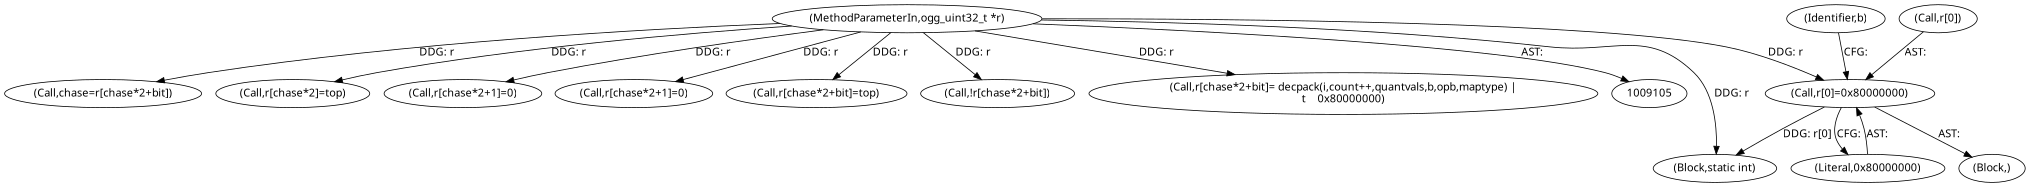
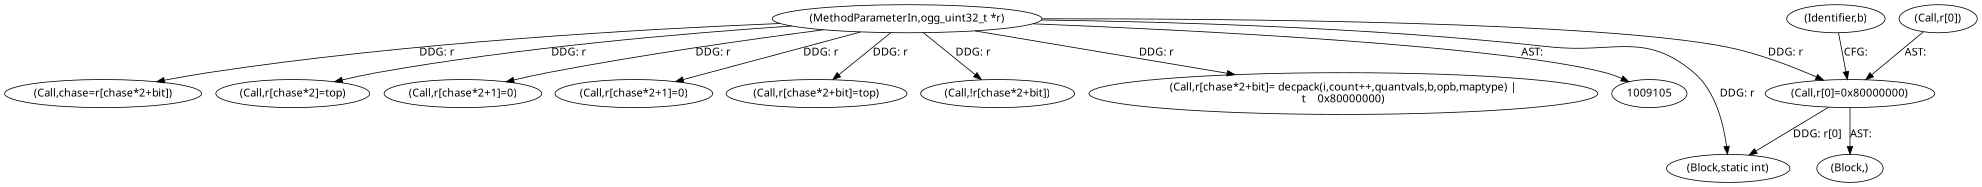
(1868, 168) -> none
